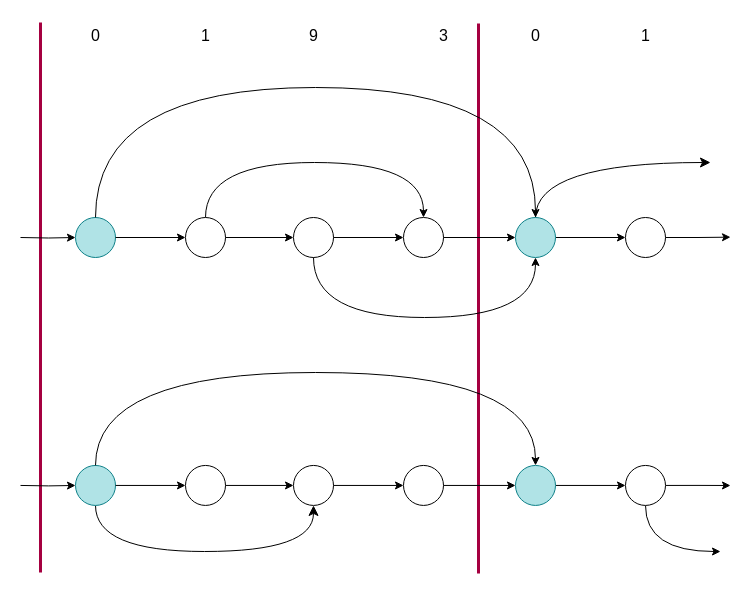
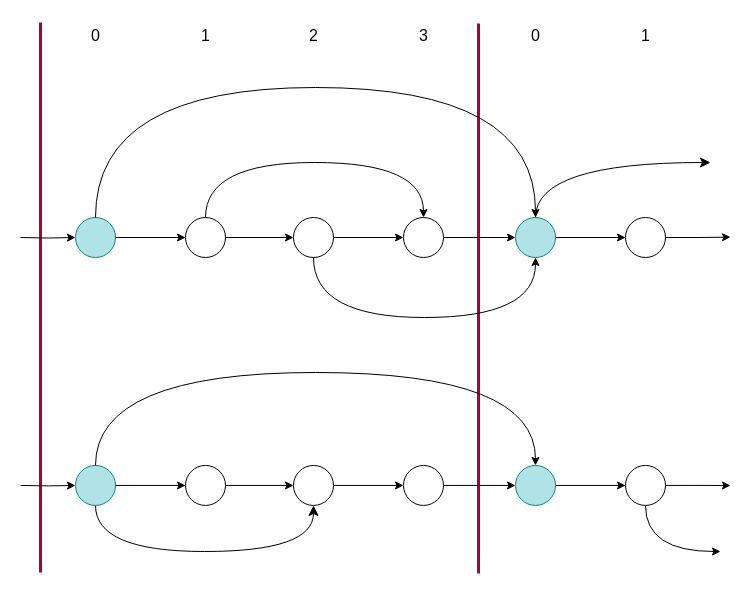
(314, 36) -> (314, 36)
(444, 36) -> (424, 36)
